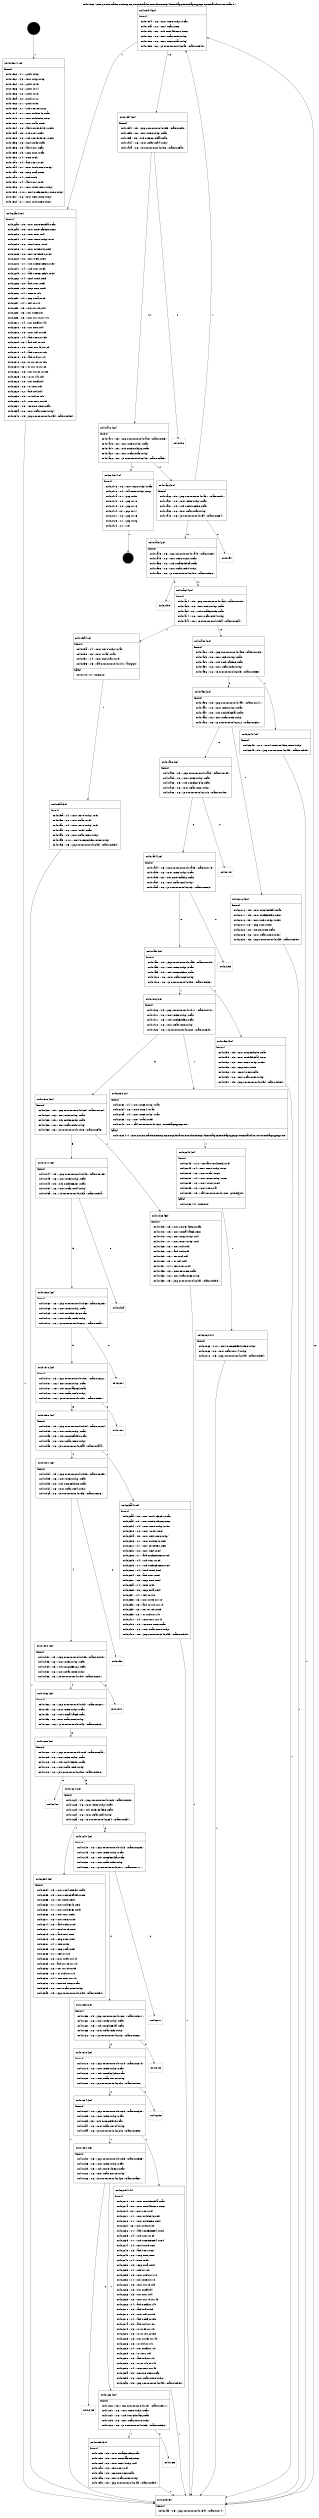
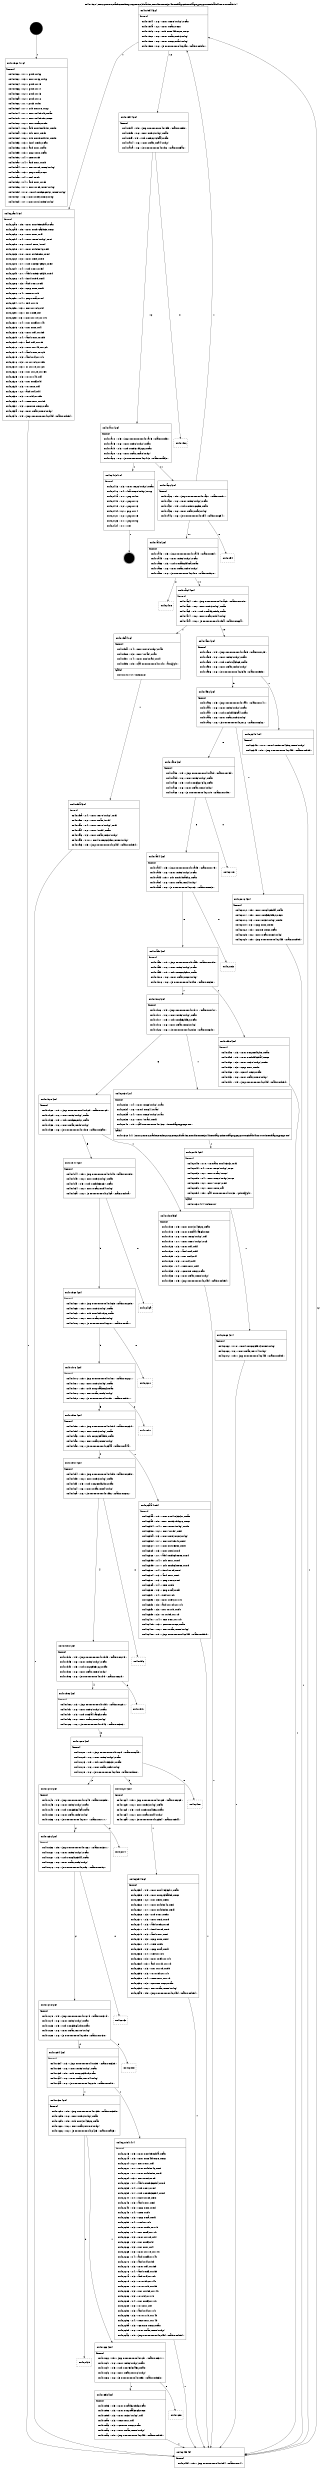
(104, 1827) -> (91, 1780)
